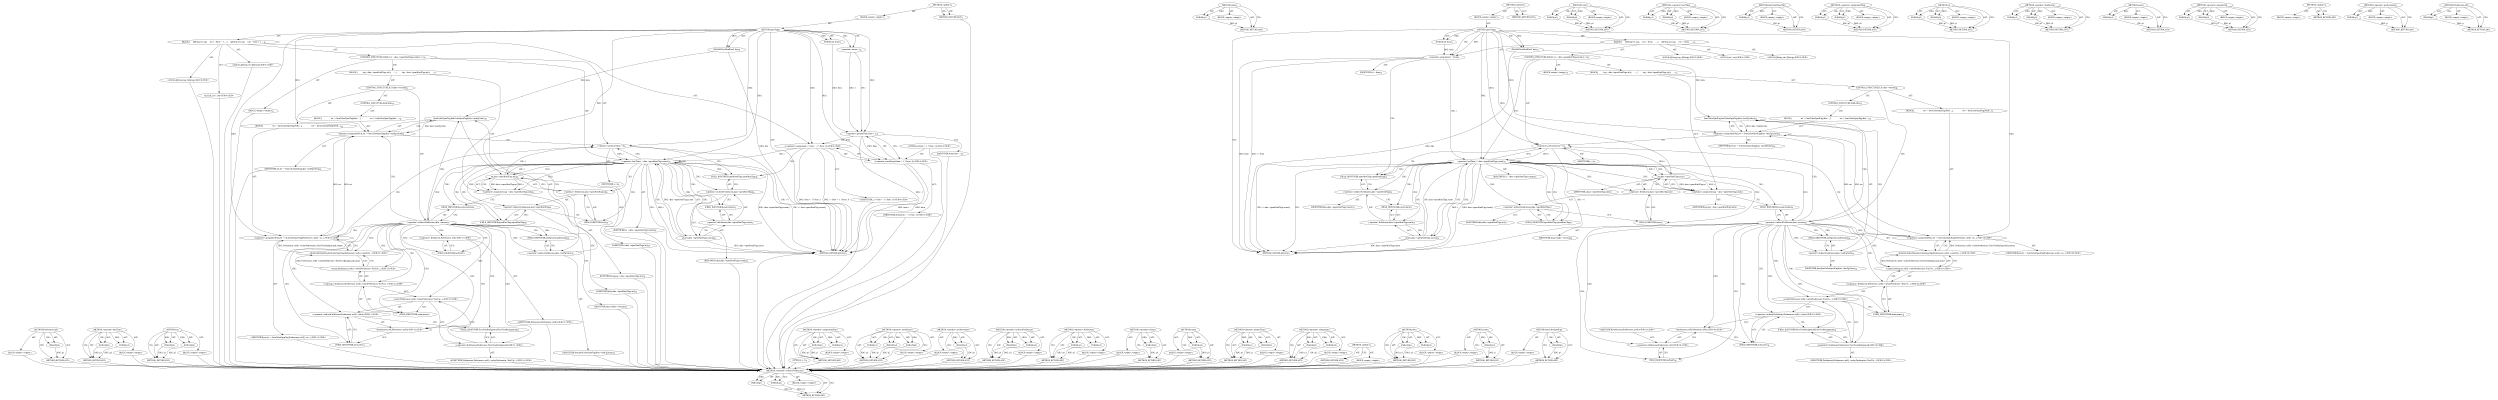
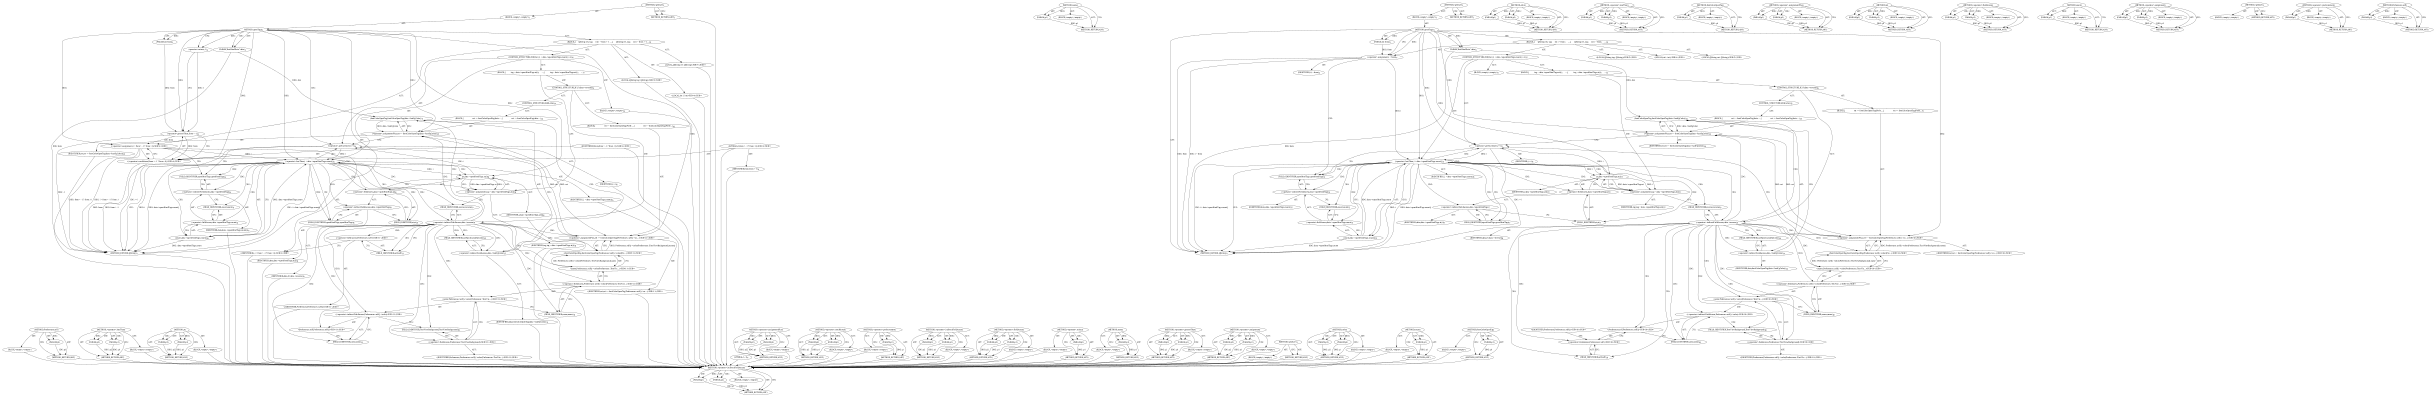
(927, 137) -> (748, 157)
(932, 188) -> (375, 149)
(481, 301) -> (321, 247)
(911, 345) -> none
